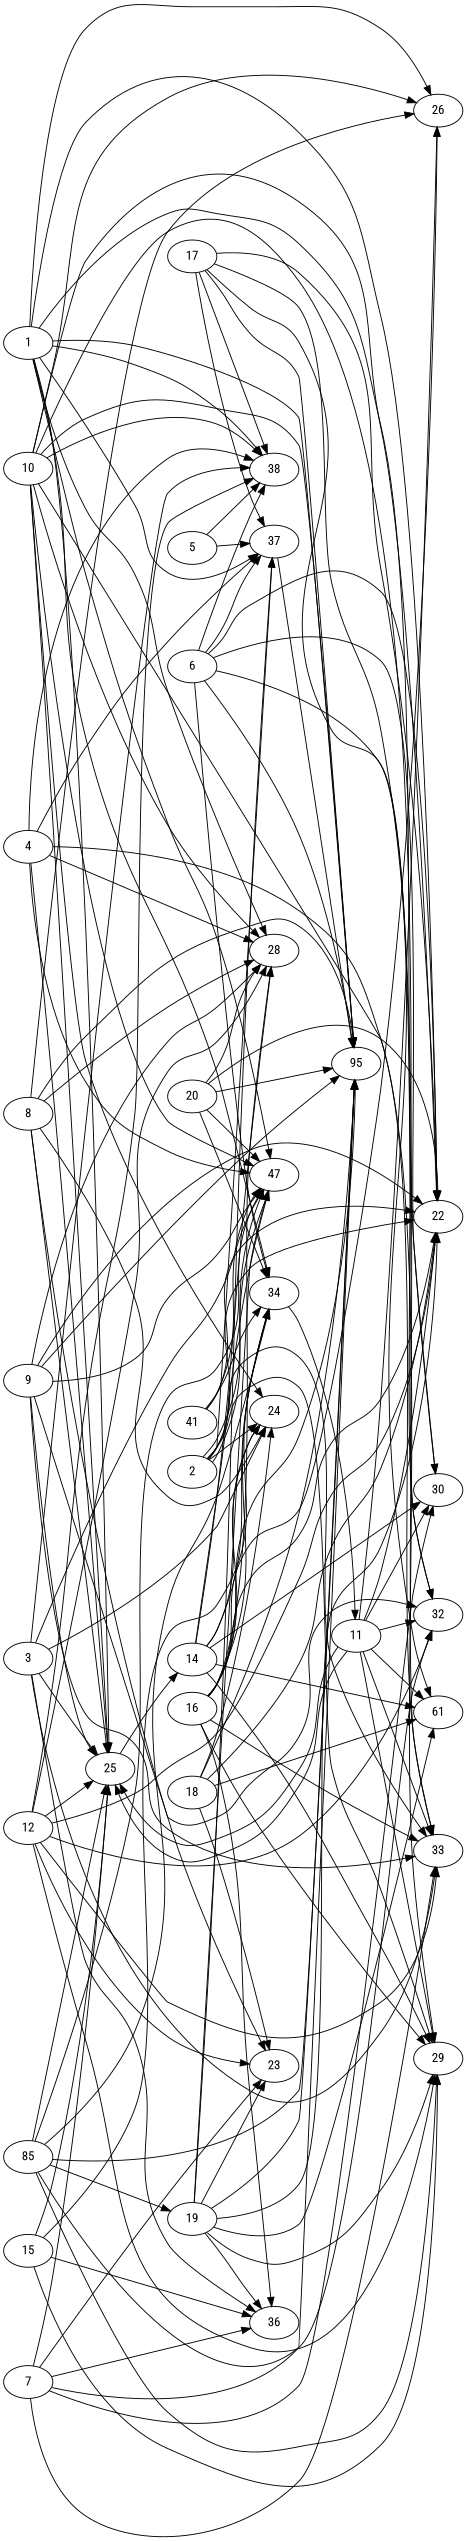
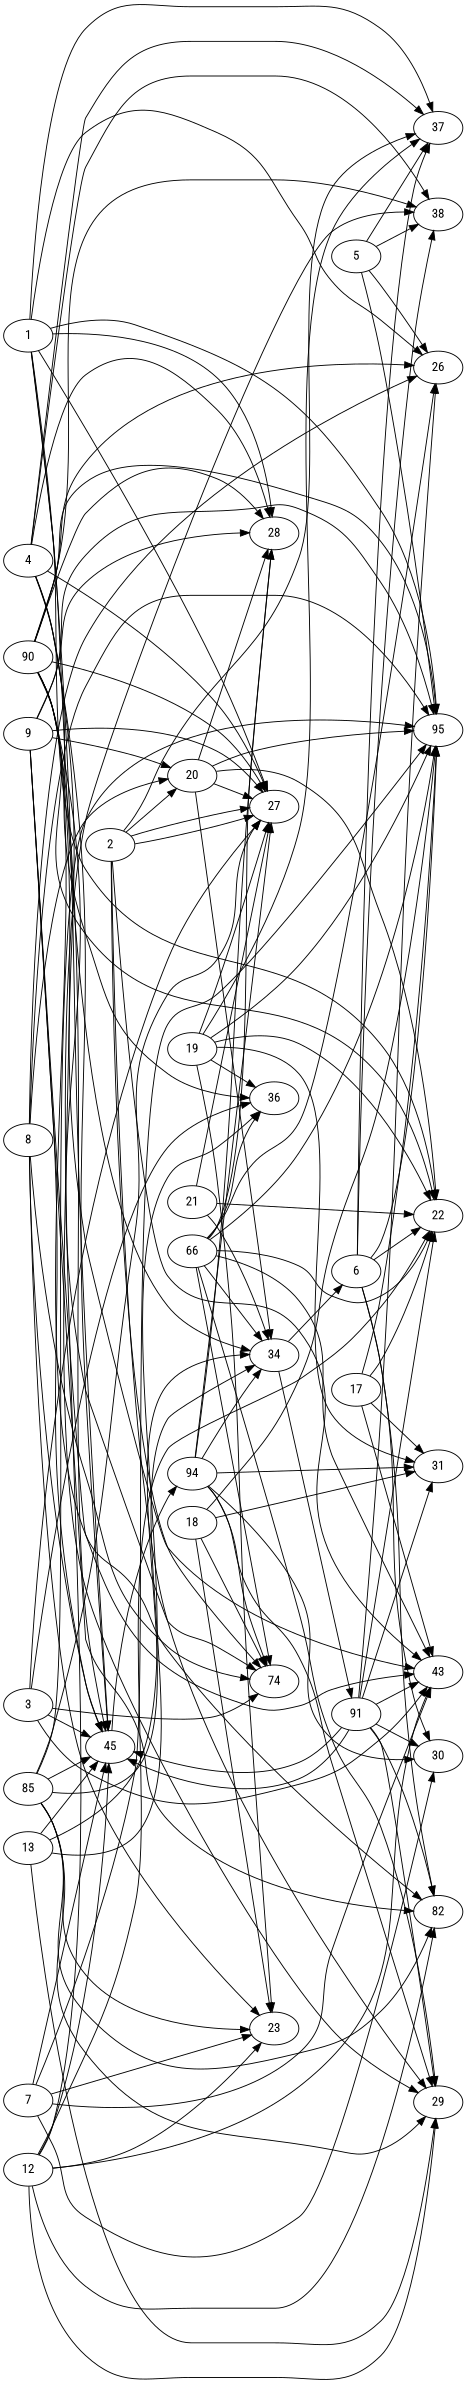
none -> (391, 300)
(361, 339) -> none
(232, 359) -> none
(165, 376) -> none
(221, 397) -> none
(28, 469) -> (28, 657)
(315, 798) -> (404, 487)
(224, 991) -> (306, 1323)
(100, 997) -> none
(145, 1022) -> (51, 927)
(274, 1175) -> (274, 807)
(195, 1182) -> (102, 748)
(272, 1255) -> (148, 813)
(116, 1394) -> none
(274, 1412) -> (274, 1681)
(192, 1423) -> (192, 1202)
(354, 1511) -> none
(438, 1615) -> (438, 1912)
(356, 1636) -> (356, 1714)
(192, 1659) -> (192, 1474)
(192, 1709) -> (192, 1251)
(438, 1712) -> (438, 1466)
(110, 1769) -> (110, 1747)
(438, 1851) -> (438, 1672)
(106, 2186) -> (94, 1983)
(352, 2226) -> none
(28, 2251) -> (28, 1848)
(147, 2353) -> (95, 963)
